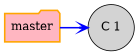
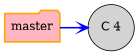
(111, 28) -> (111, 28)
